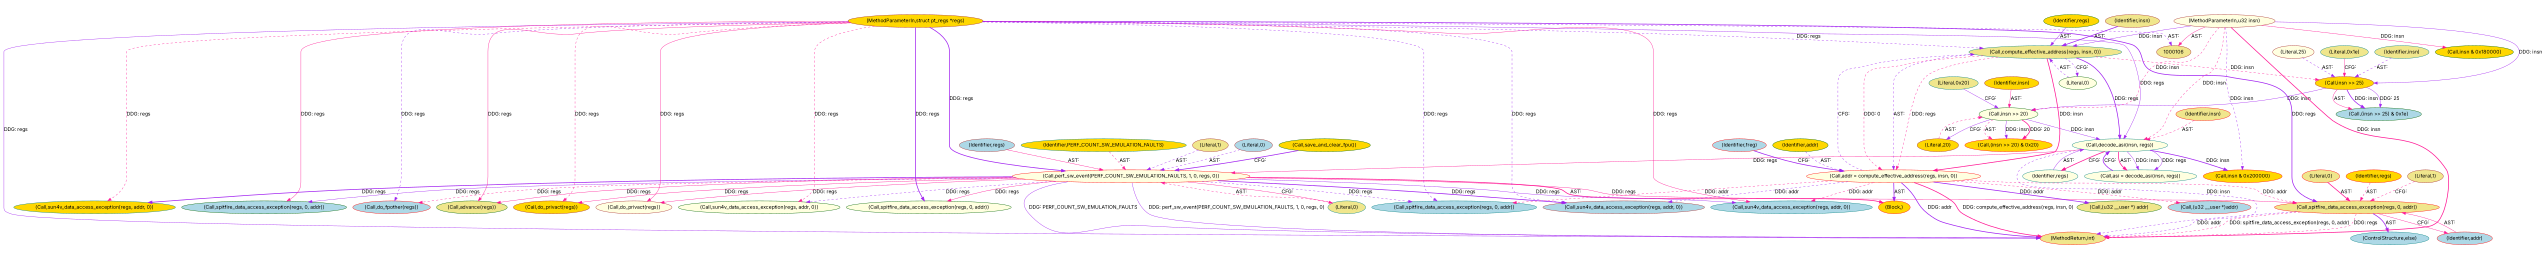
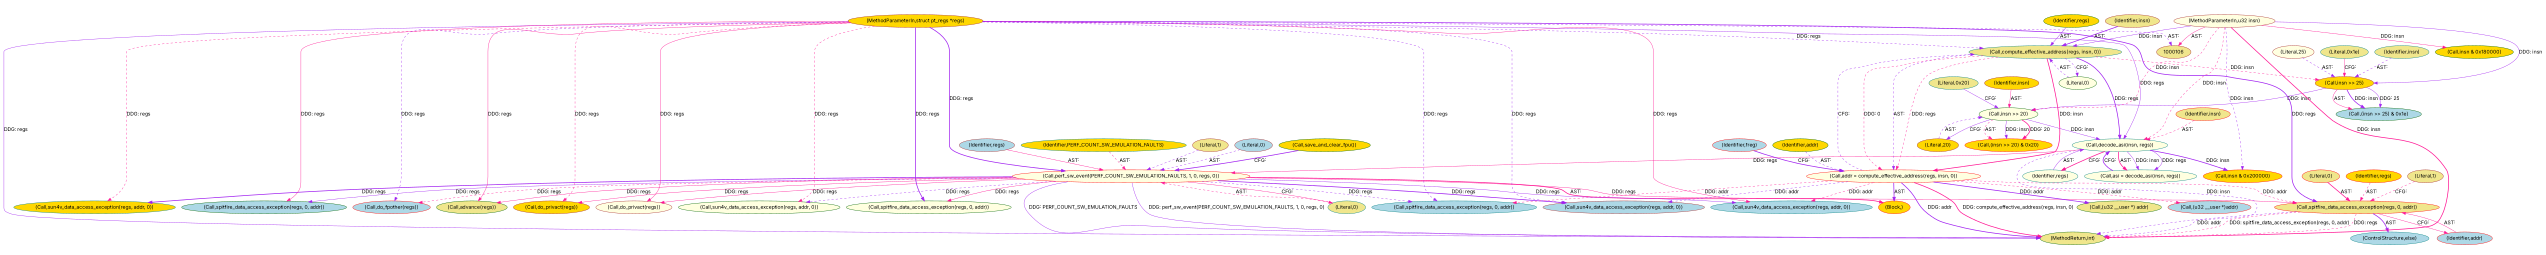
(1955, 123) -> (1955, 123)
(2073, 238) -> (2073, 238)
